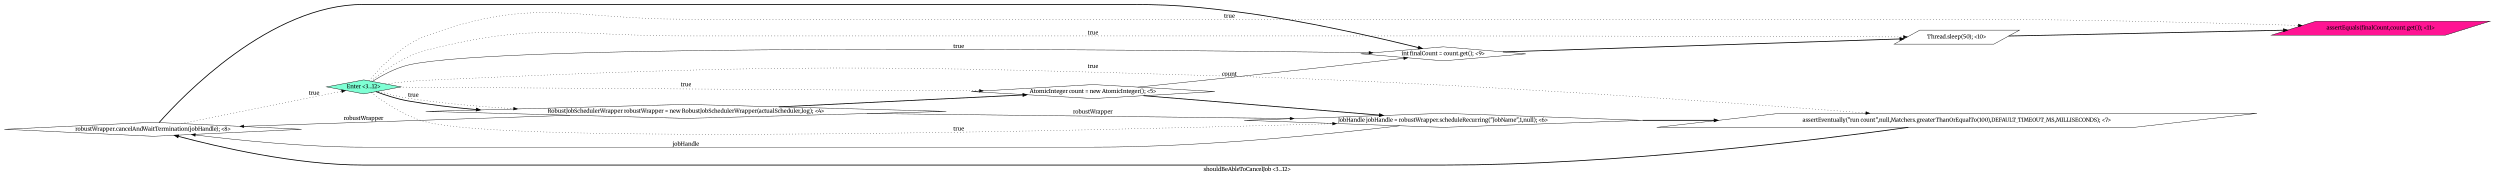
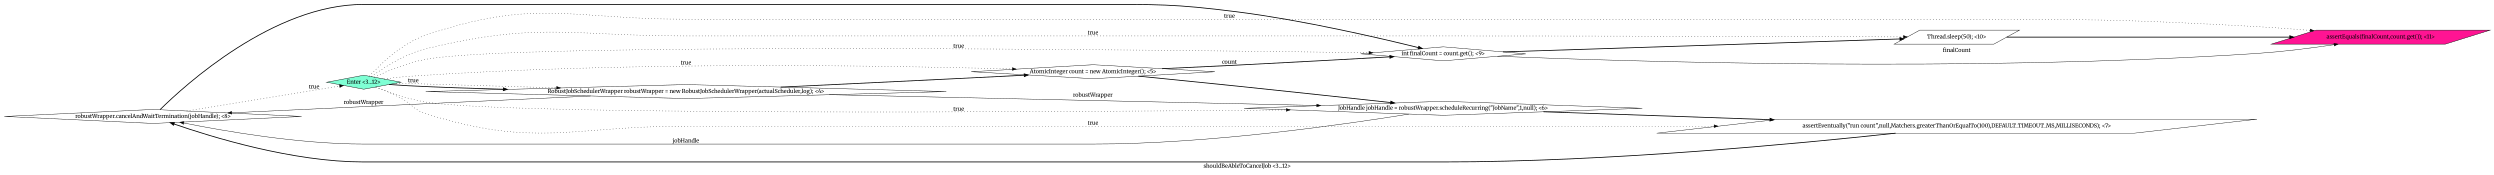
(868, 49) -> (870, 49)
none -> (1916, 64)
(1271, 73) -> (1276, 63)
